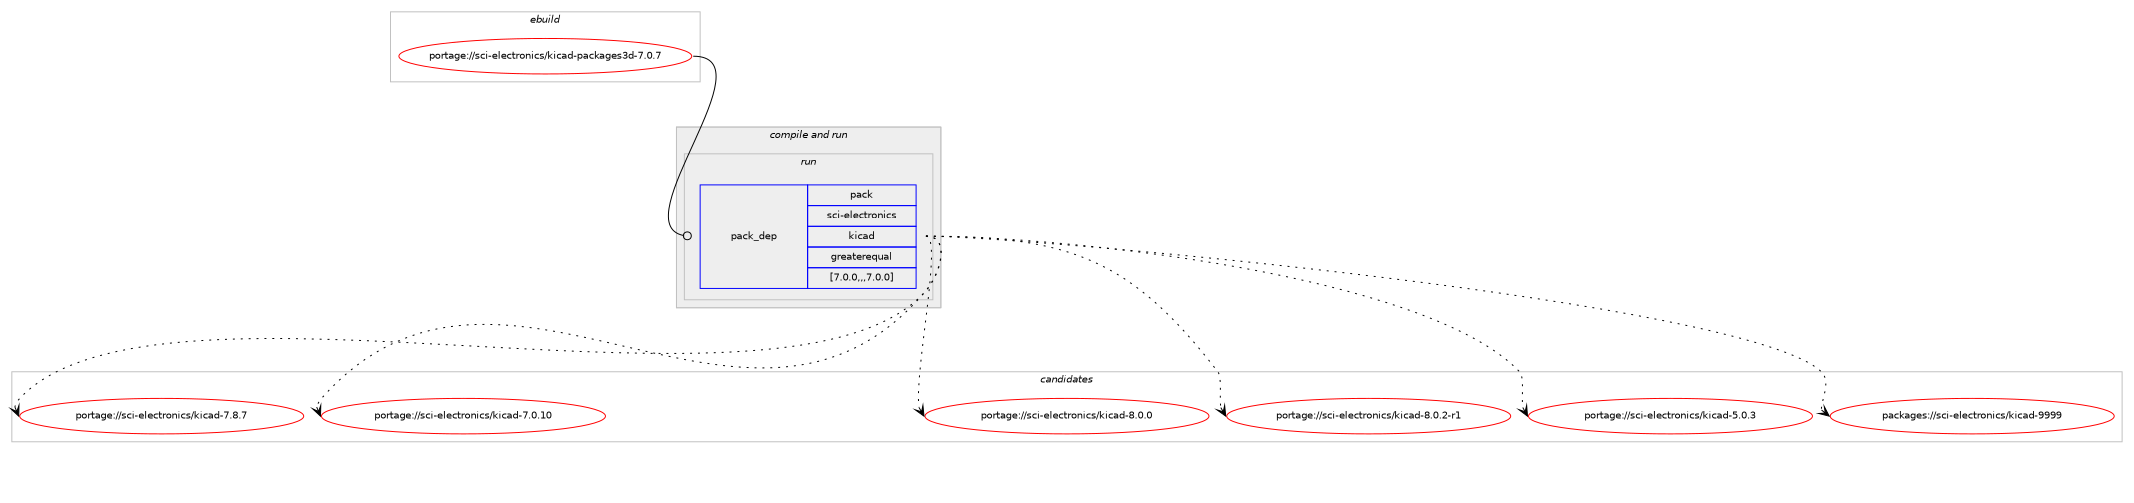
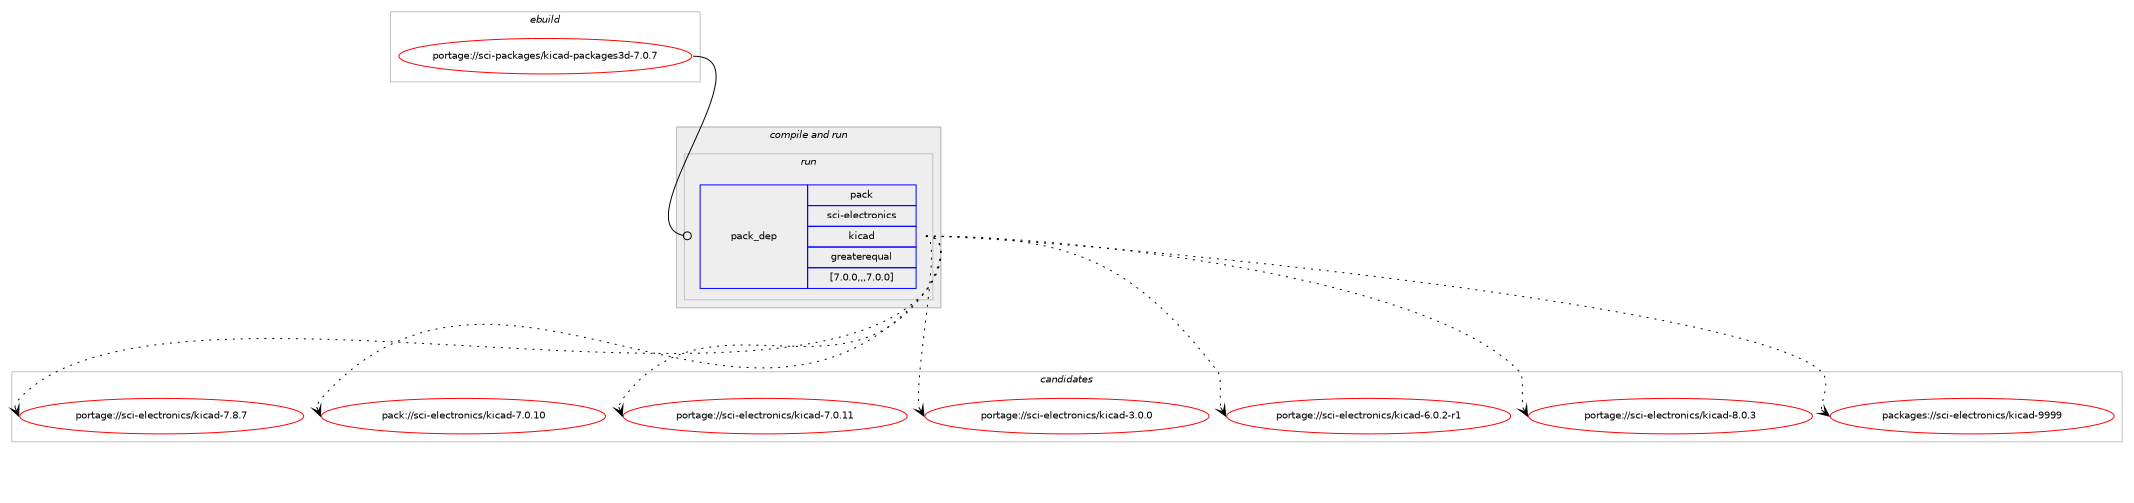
(545, 56) -> (545, 56)
(463, 416) -> (463, 416)
none -> (765, 416)
(1067, 416) -> (1067, 416)
(1369, 416) -> (1369, 416)
(1670, 416) -> (1670, 416)
